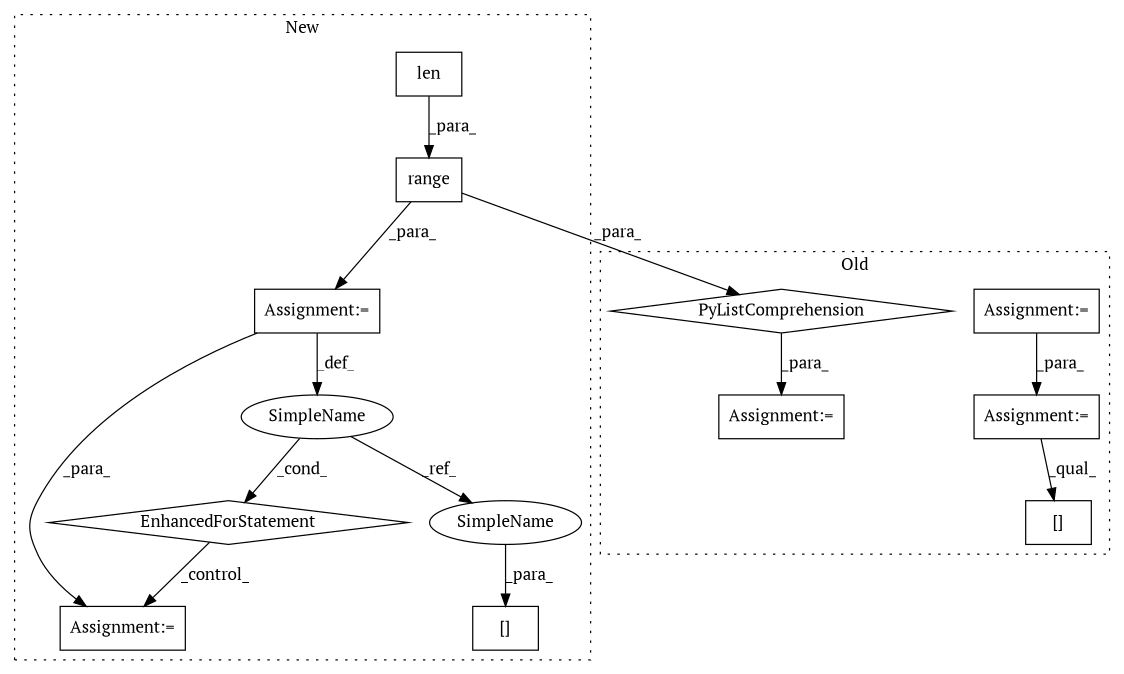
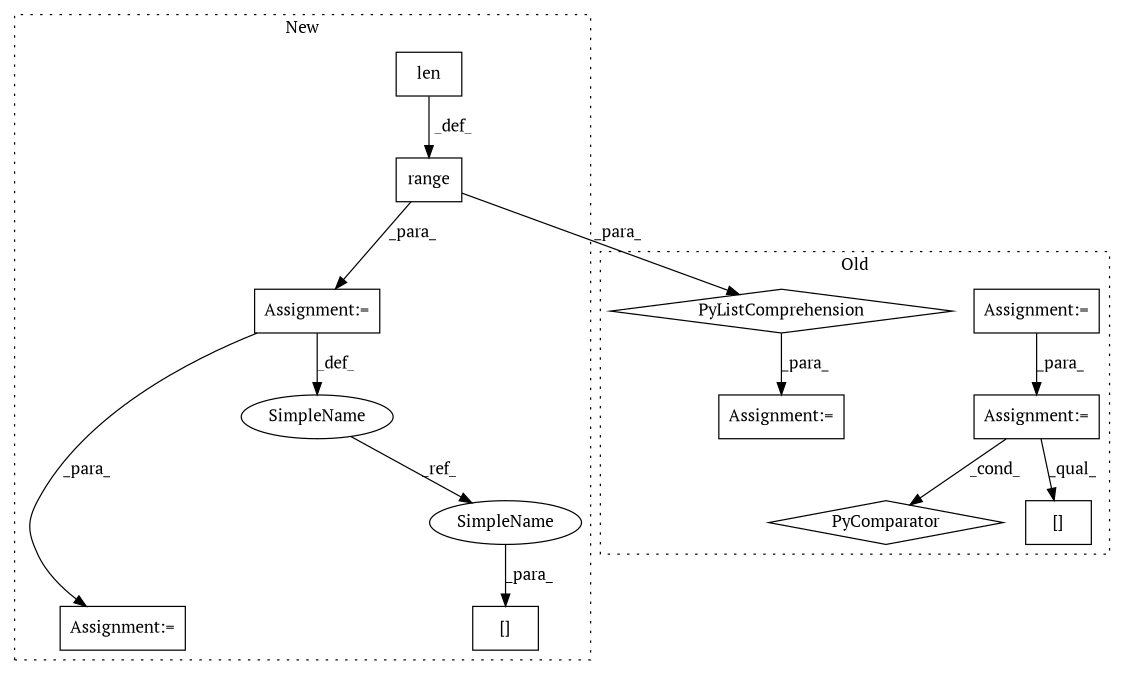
(453, 127) -> (453, 127)
(228, 523) -> none
none -> (886, 523)
